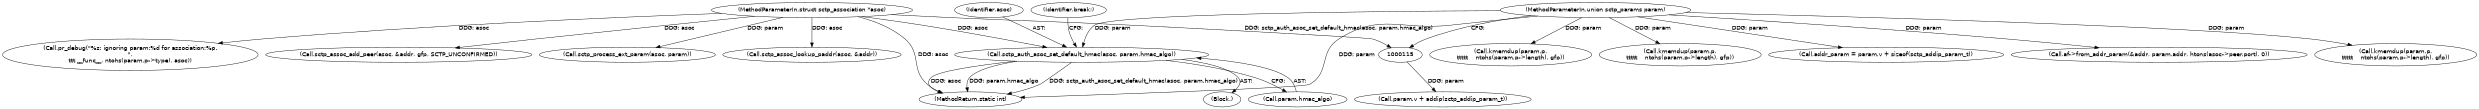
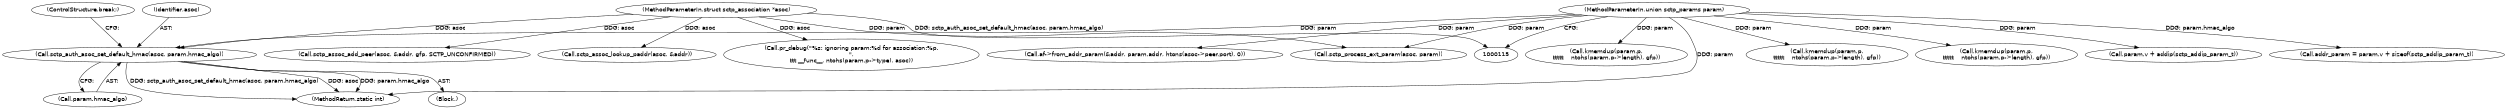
(1069, 10) -> (83, 10)
none -> (1497, 27)
(1750, 28) -> (2200, 28)
(909, 44) -> none
(1420, 75) -> (1937, 25)
